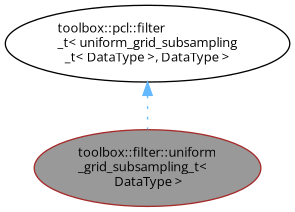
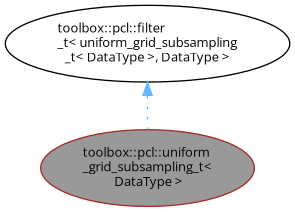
(148, 168) -> (148, 168)
